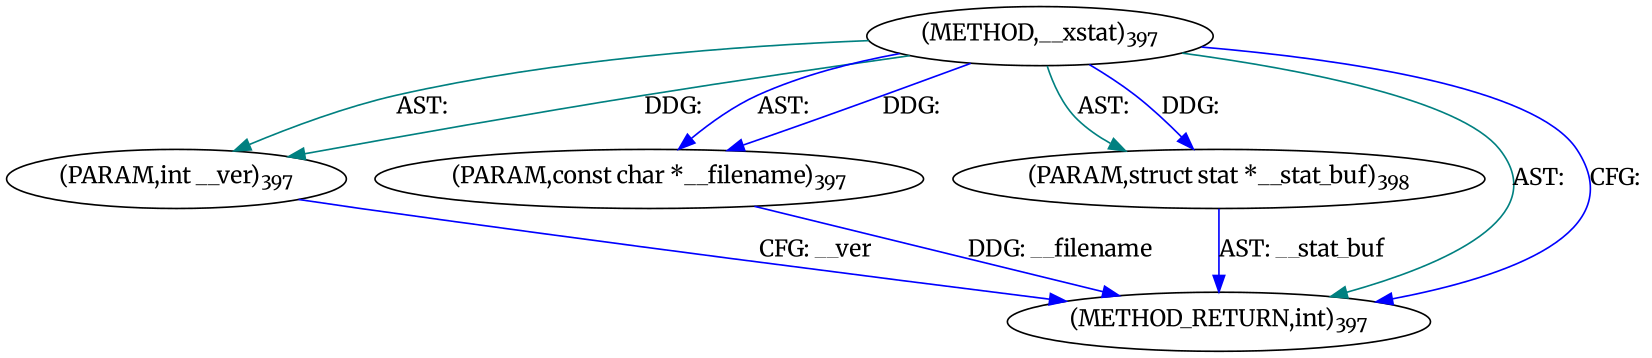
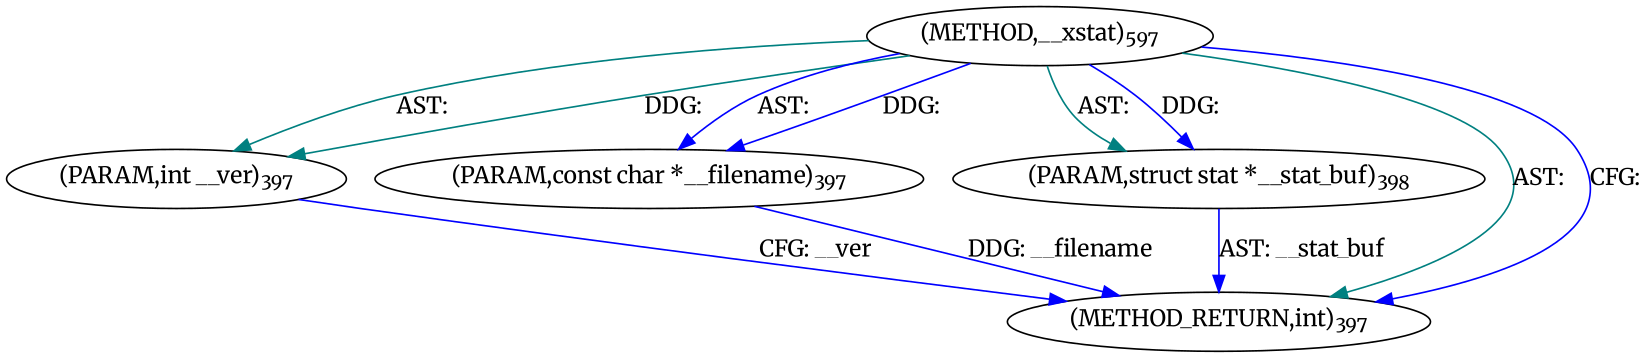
(1143, 34) -> (1143, 34)
